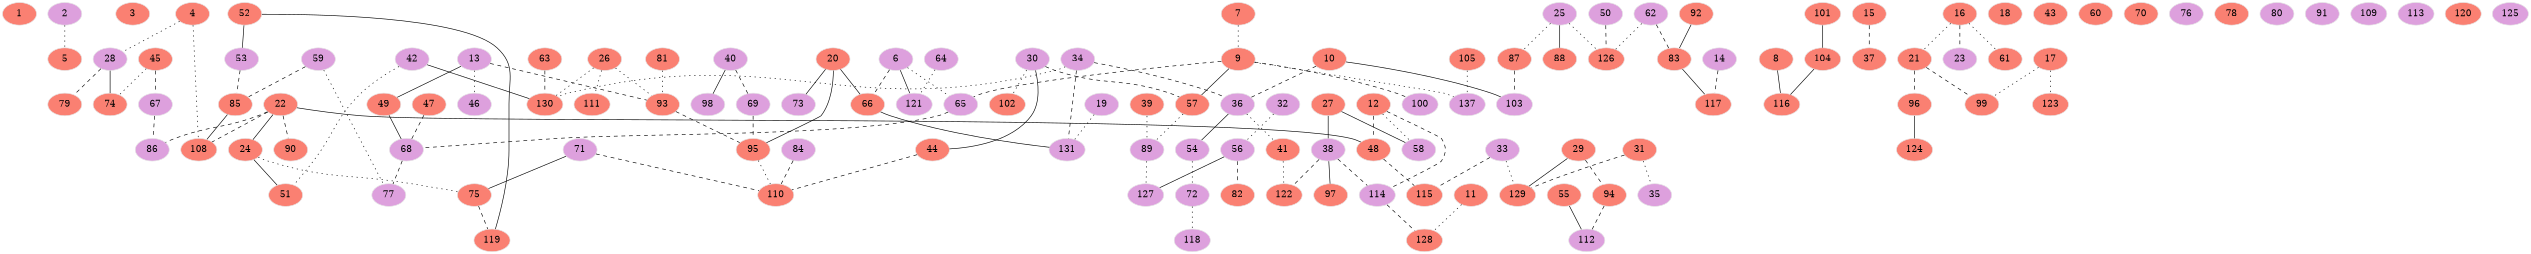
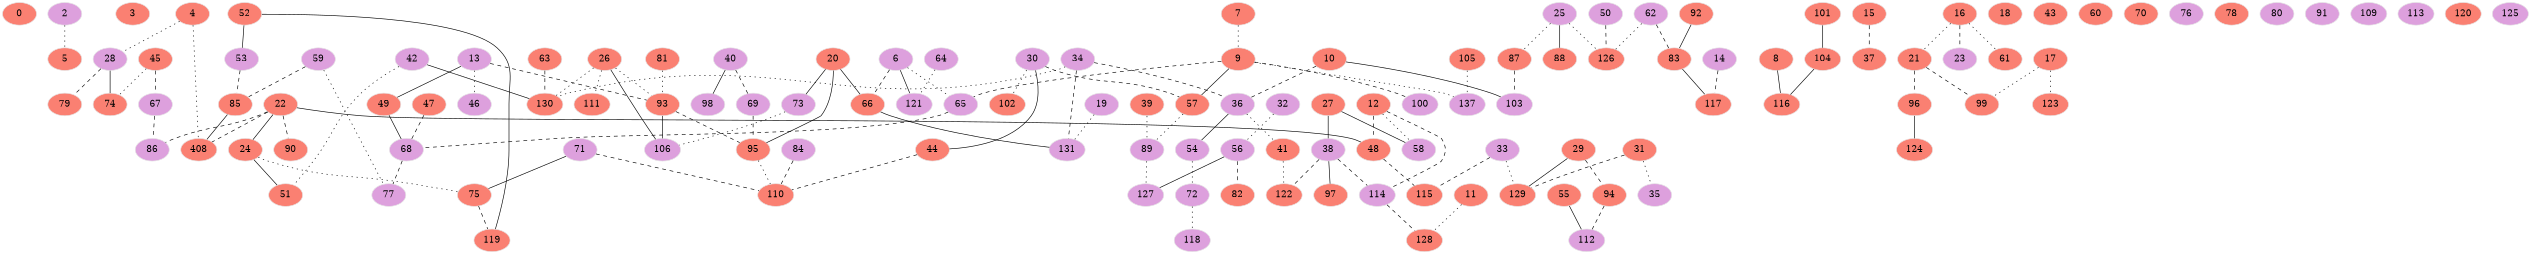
(20, 14) -> (20, 14)
(199, 150) -> (199, 150)
none -> (663, 150)
